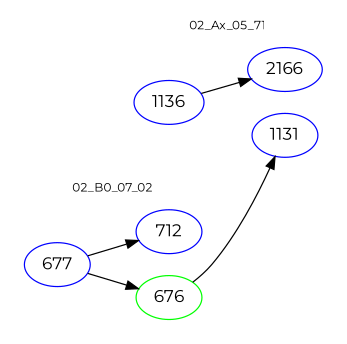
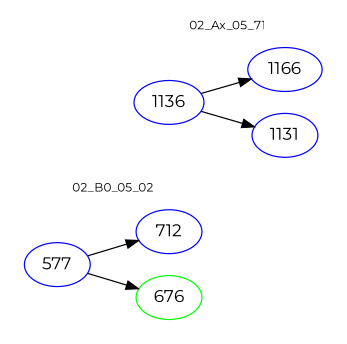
(285, 70) -> (285, 70)
(113, 188) -> (113, 188)
(237, 229) -> (222, 117)
(57, 265) -> (57, 265)
